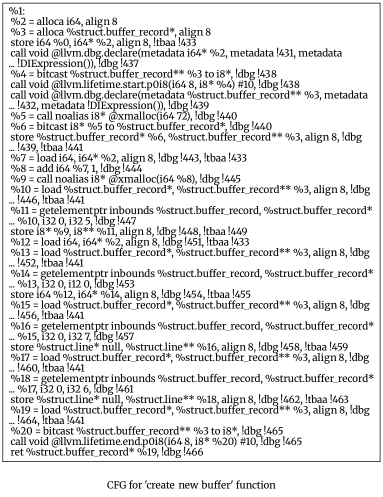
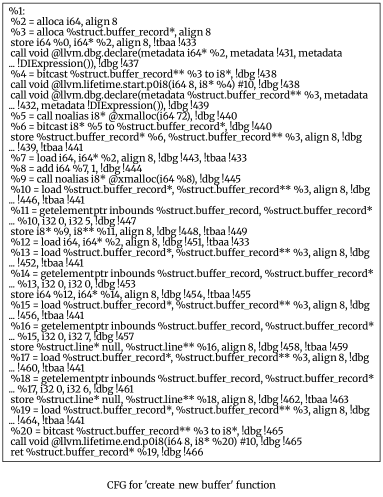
(72, 285) -> (72, 285)
